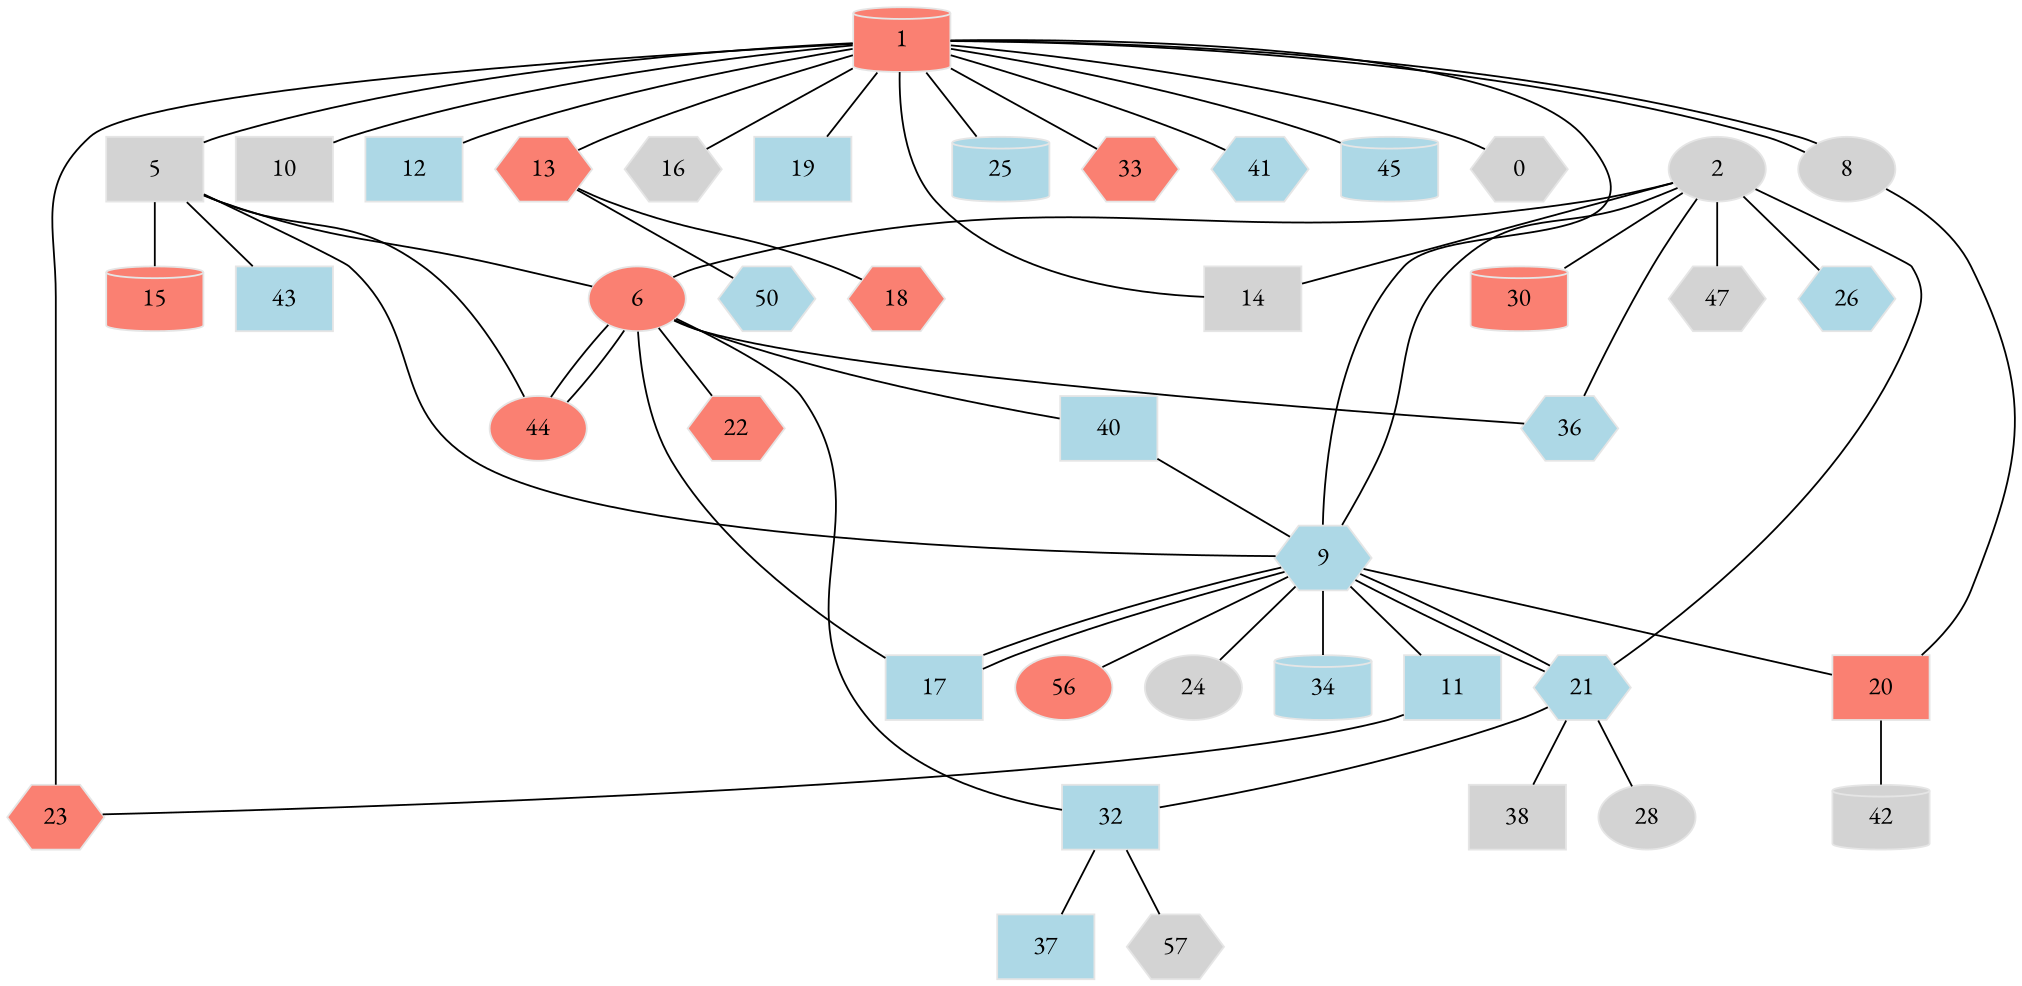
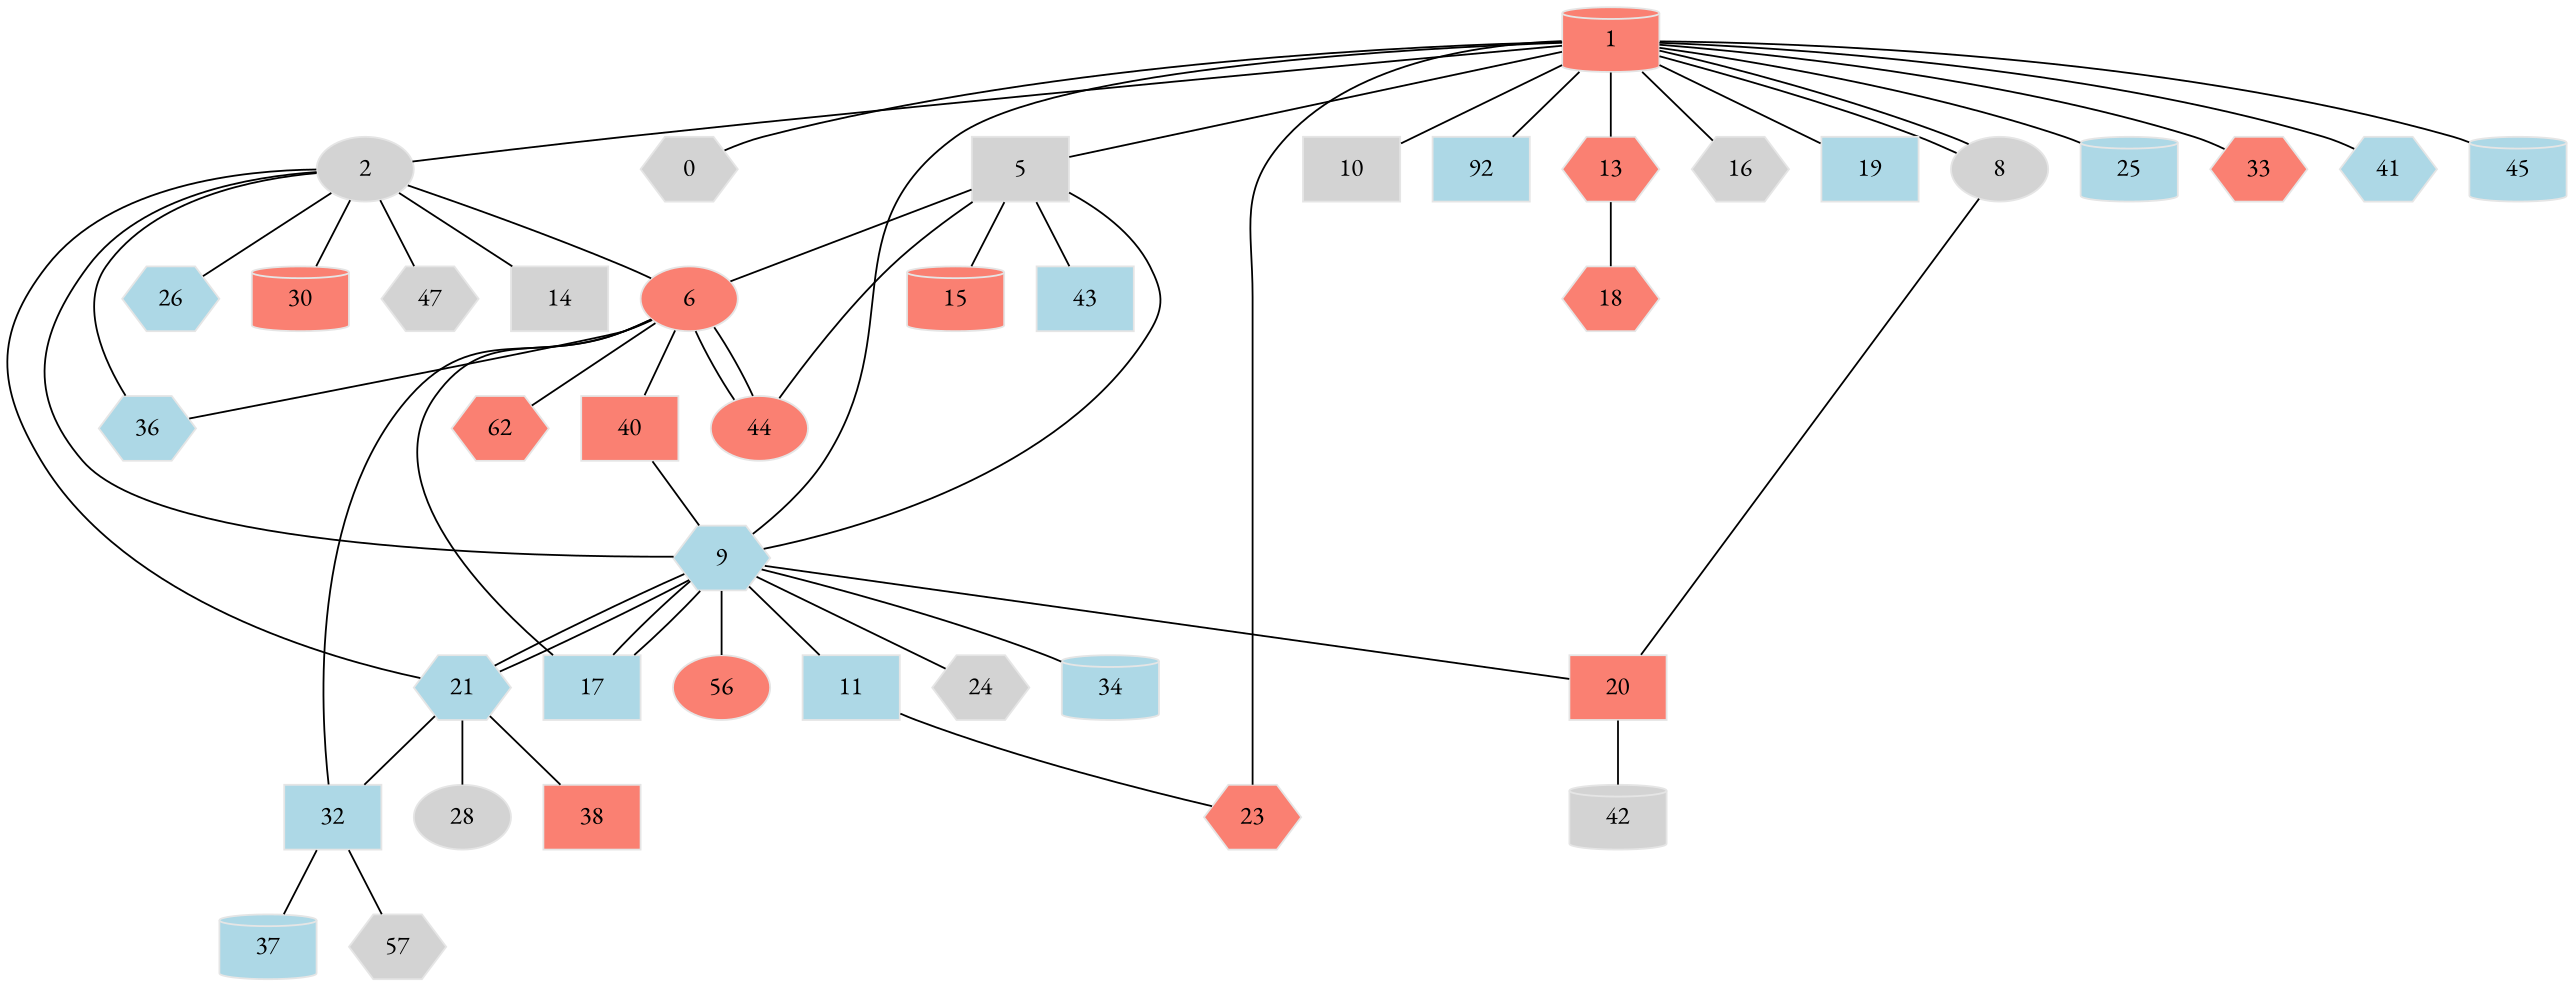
(414, 169) -> (1481, 169)
(997, 248) -> (786, 120)
(767, 299) -> none
(736, 428) -> (500, 428)
(1109, 428) -> (630, 428)
(1193, 688) -> (981, 688)
(1517, 817) -> (592, 817)
(1046, 947) -> (268, 947)
